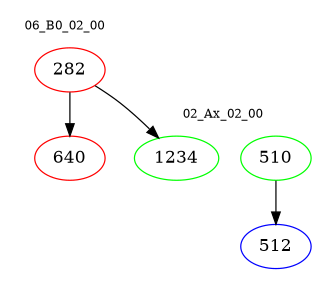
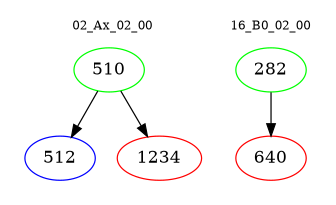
(65, 26) -> (271, 26)
(70, 70) -> (271, 70)
(133, 114) -> (131, 108)
(177, 158) -> (159, 158)
